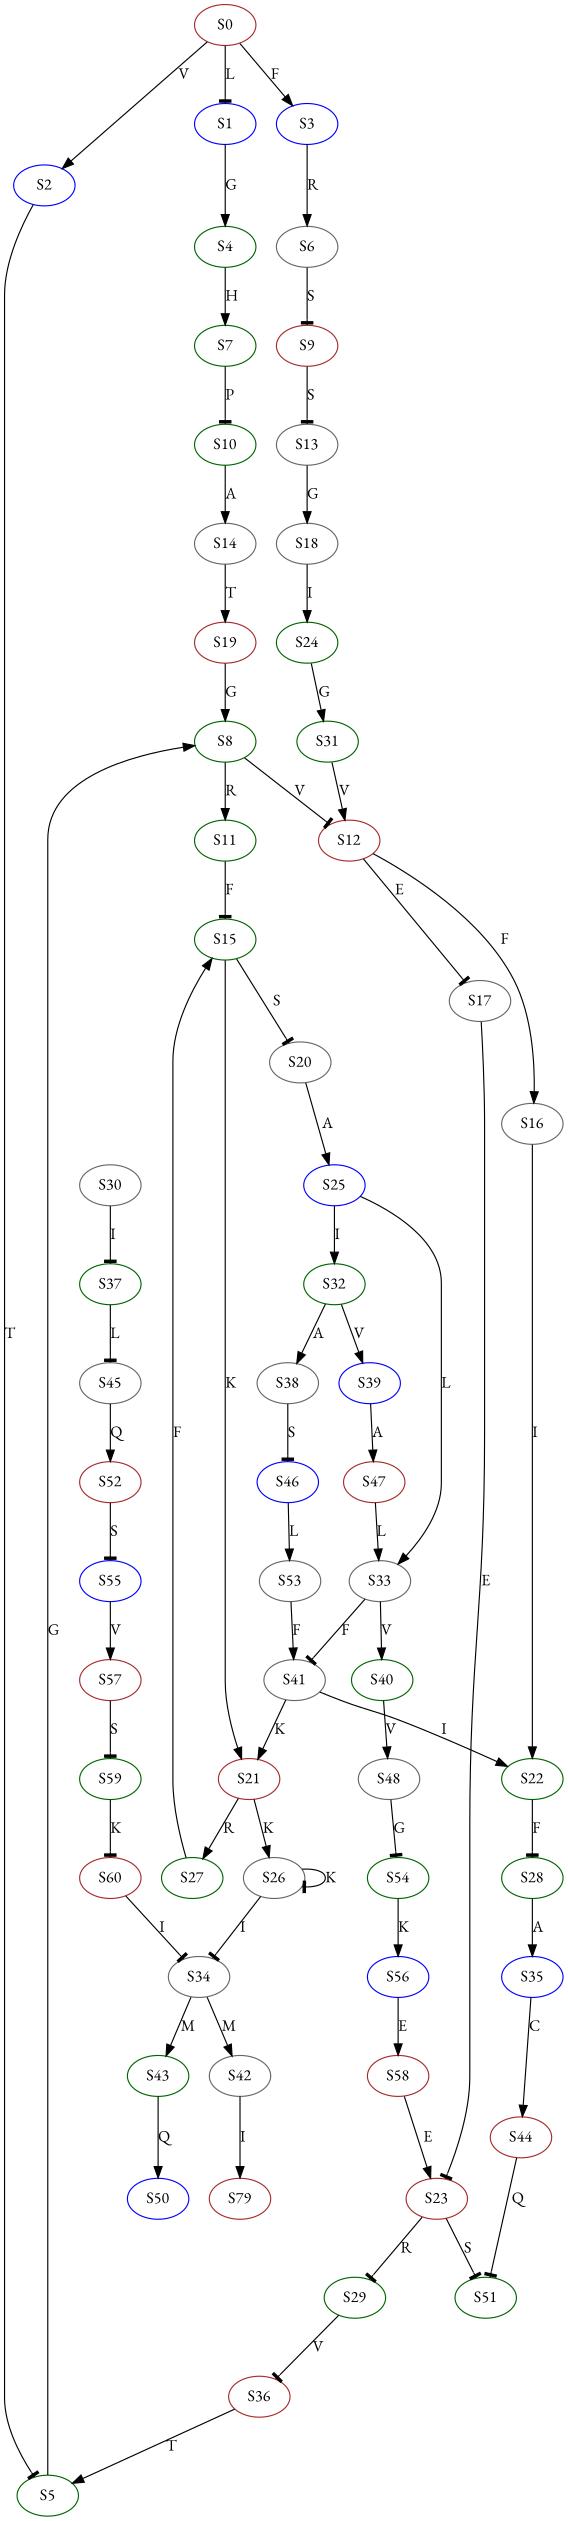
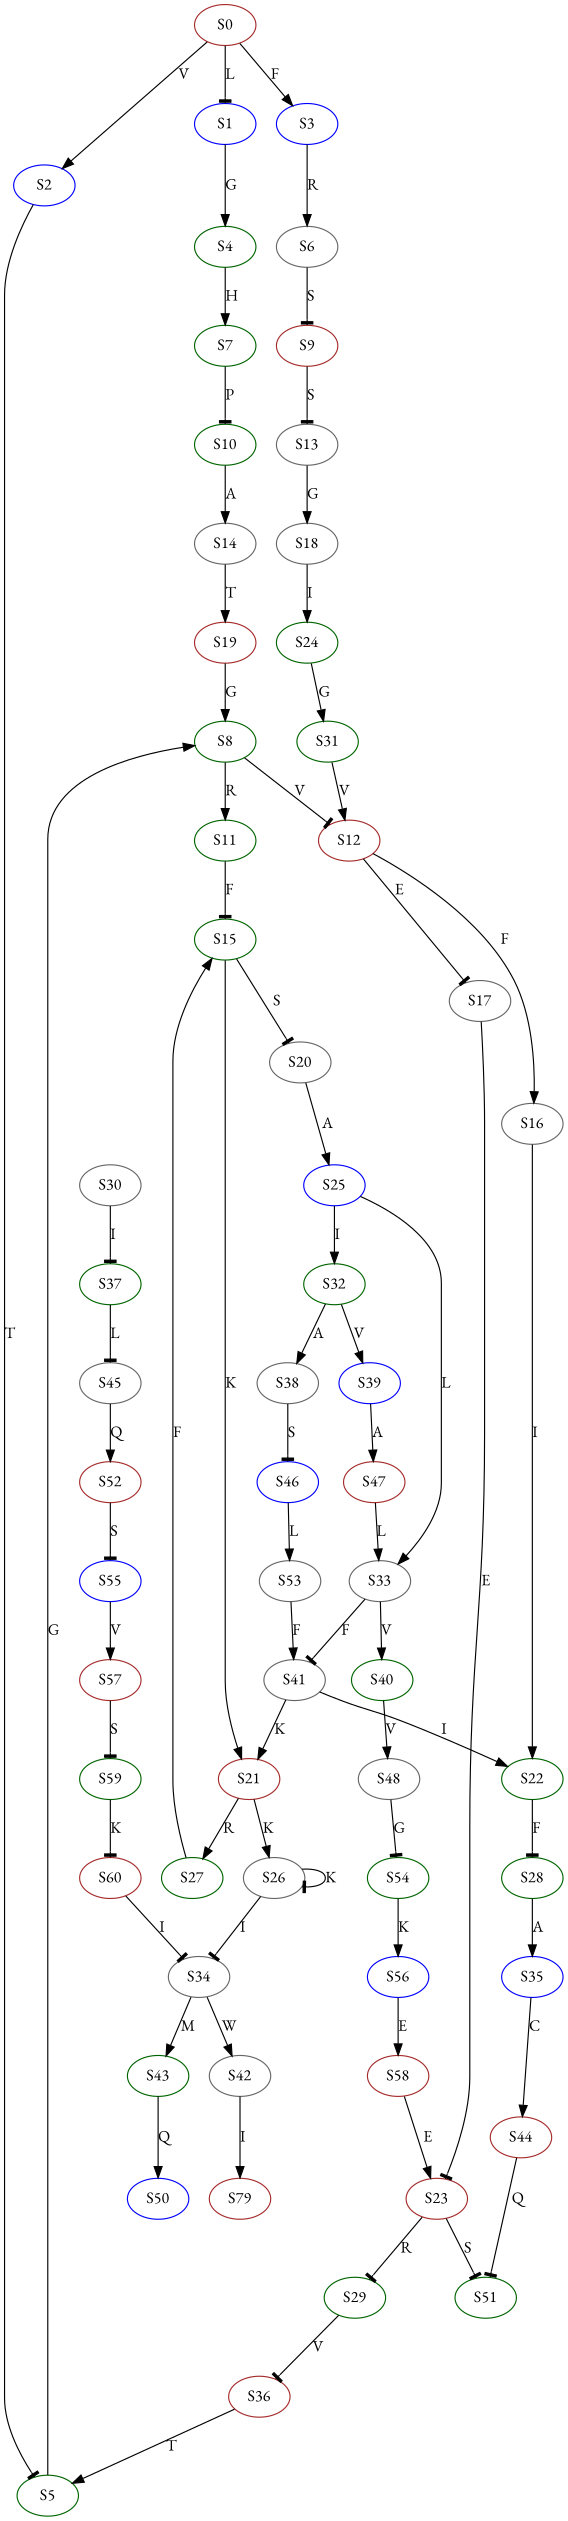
(229, 2026) -> (229, 2026)
